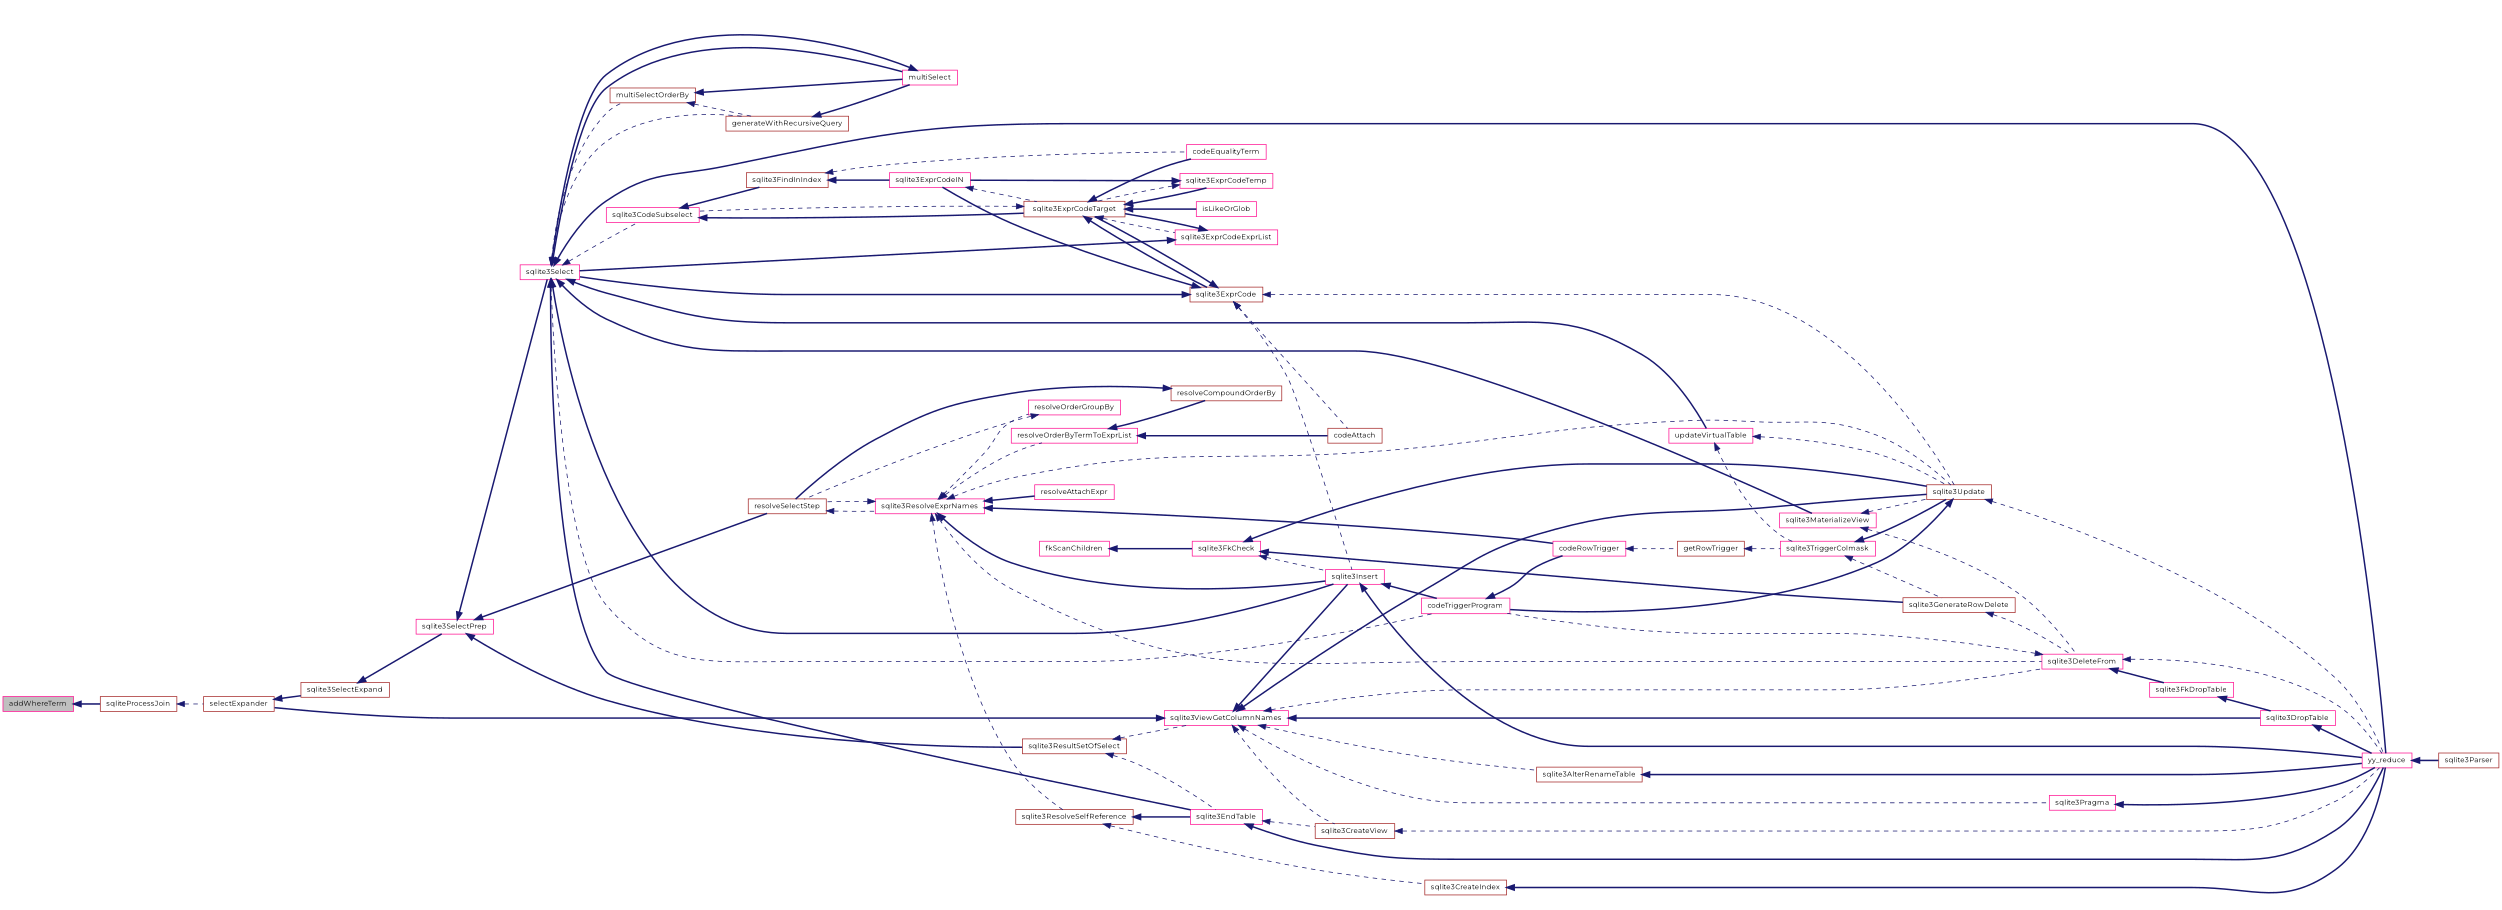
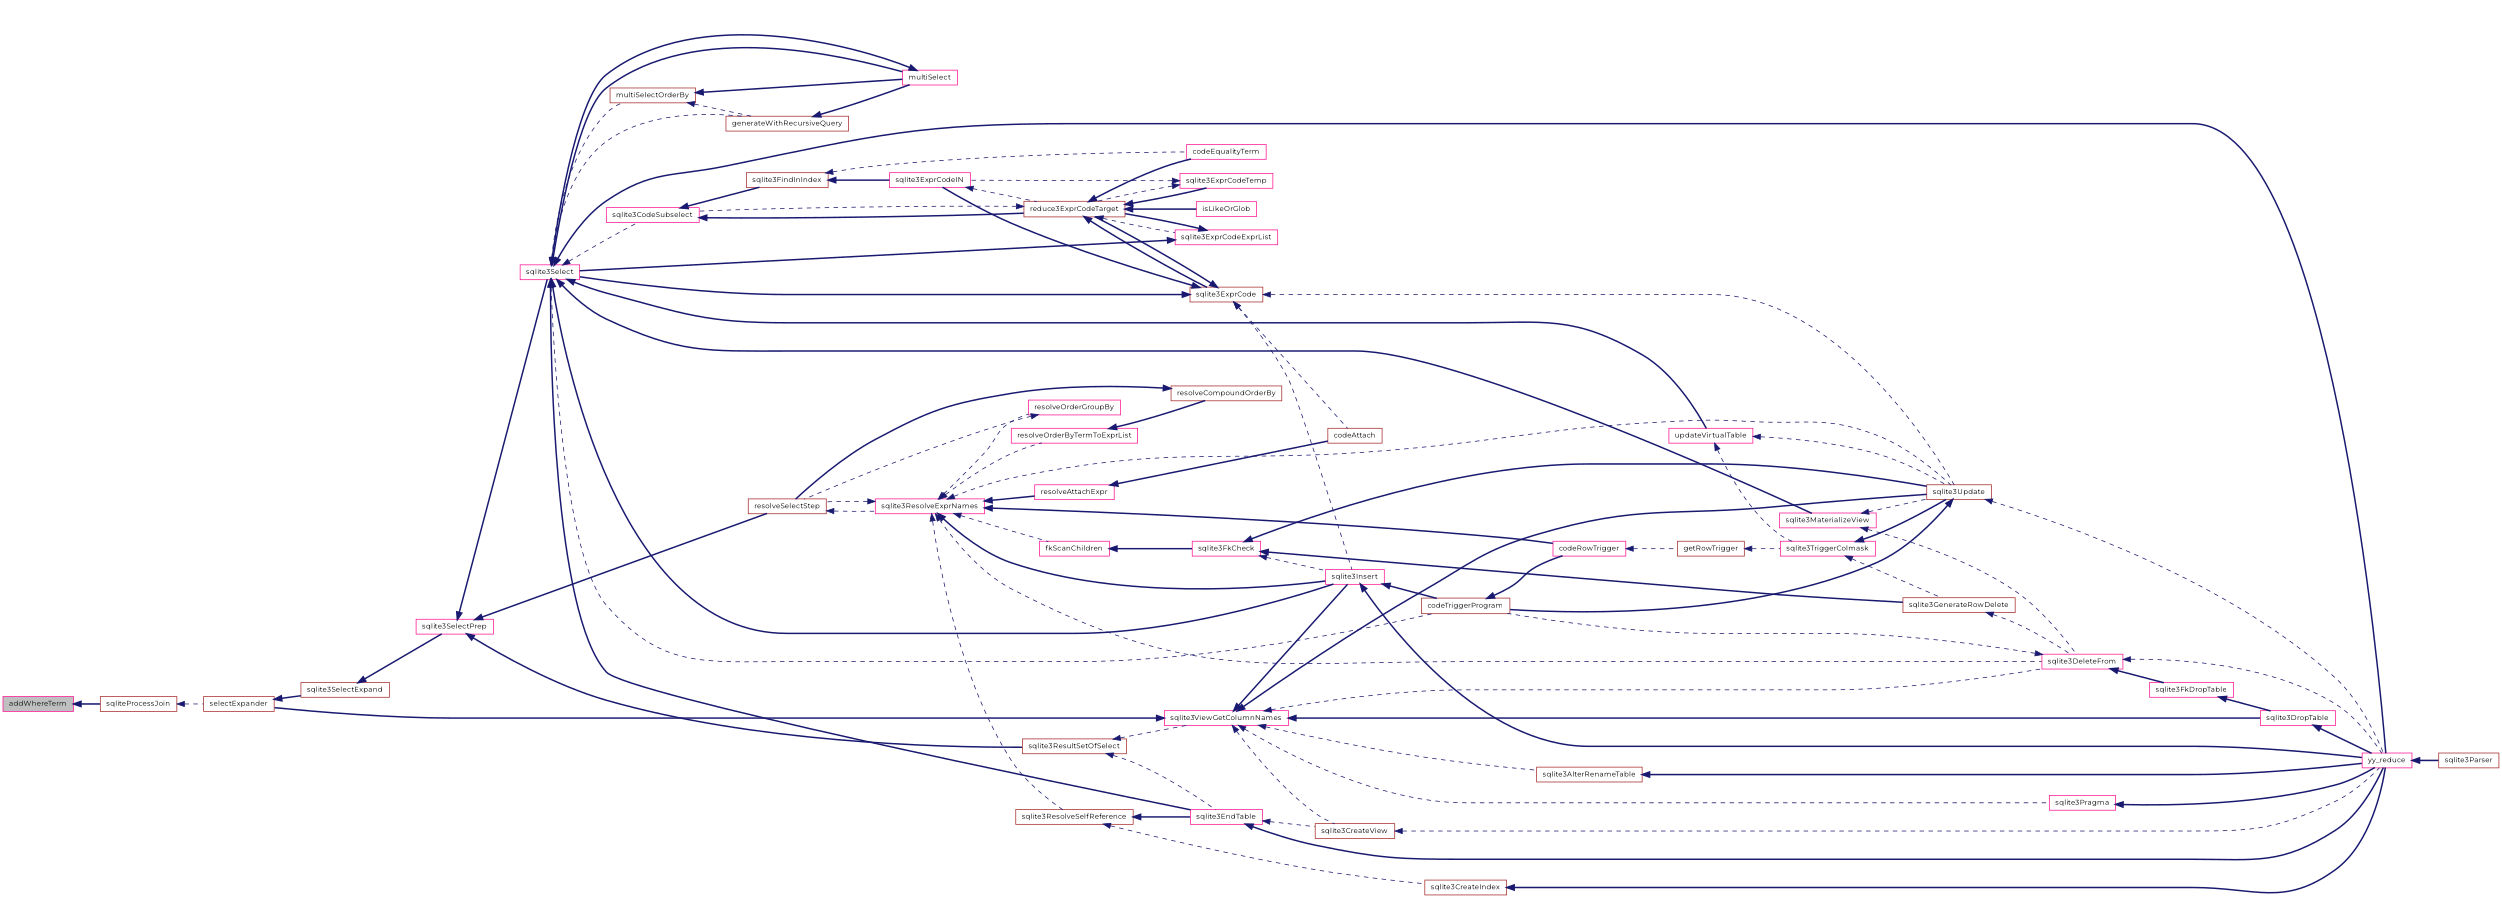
(1071, 181) -> (1071, 181)
(1074, 209) -> (1074, 209)
(1236, 436) -> (1223, 462)
none -> (1004, 529)
(1466, 606) -> (1466, 606)
